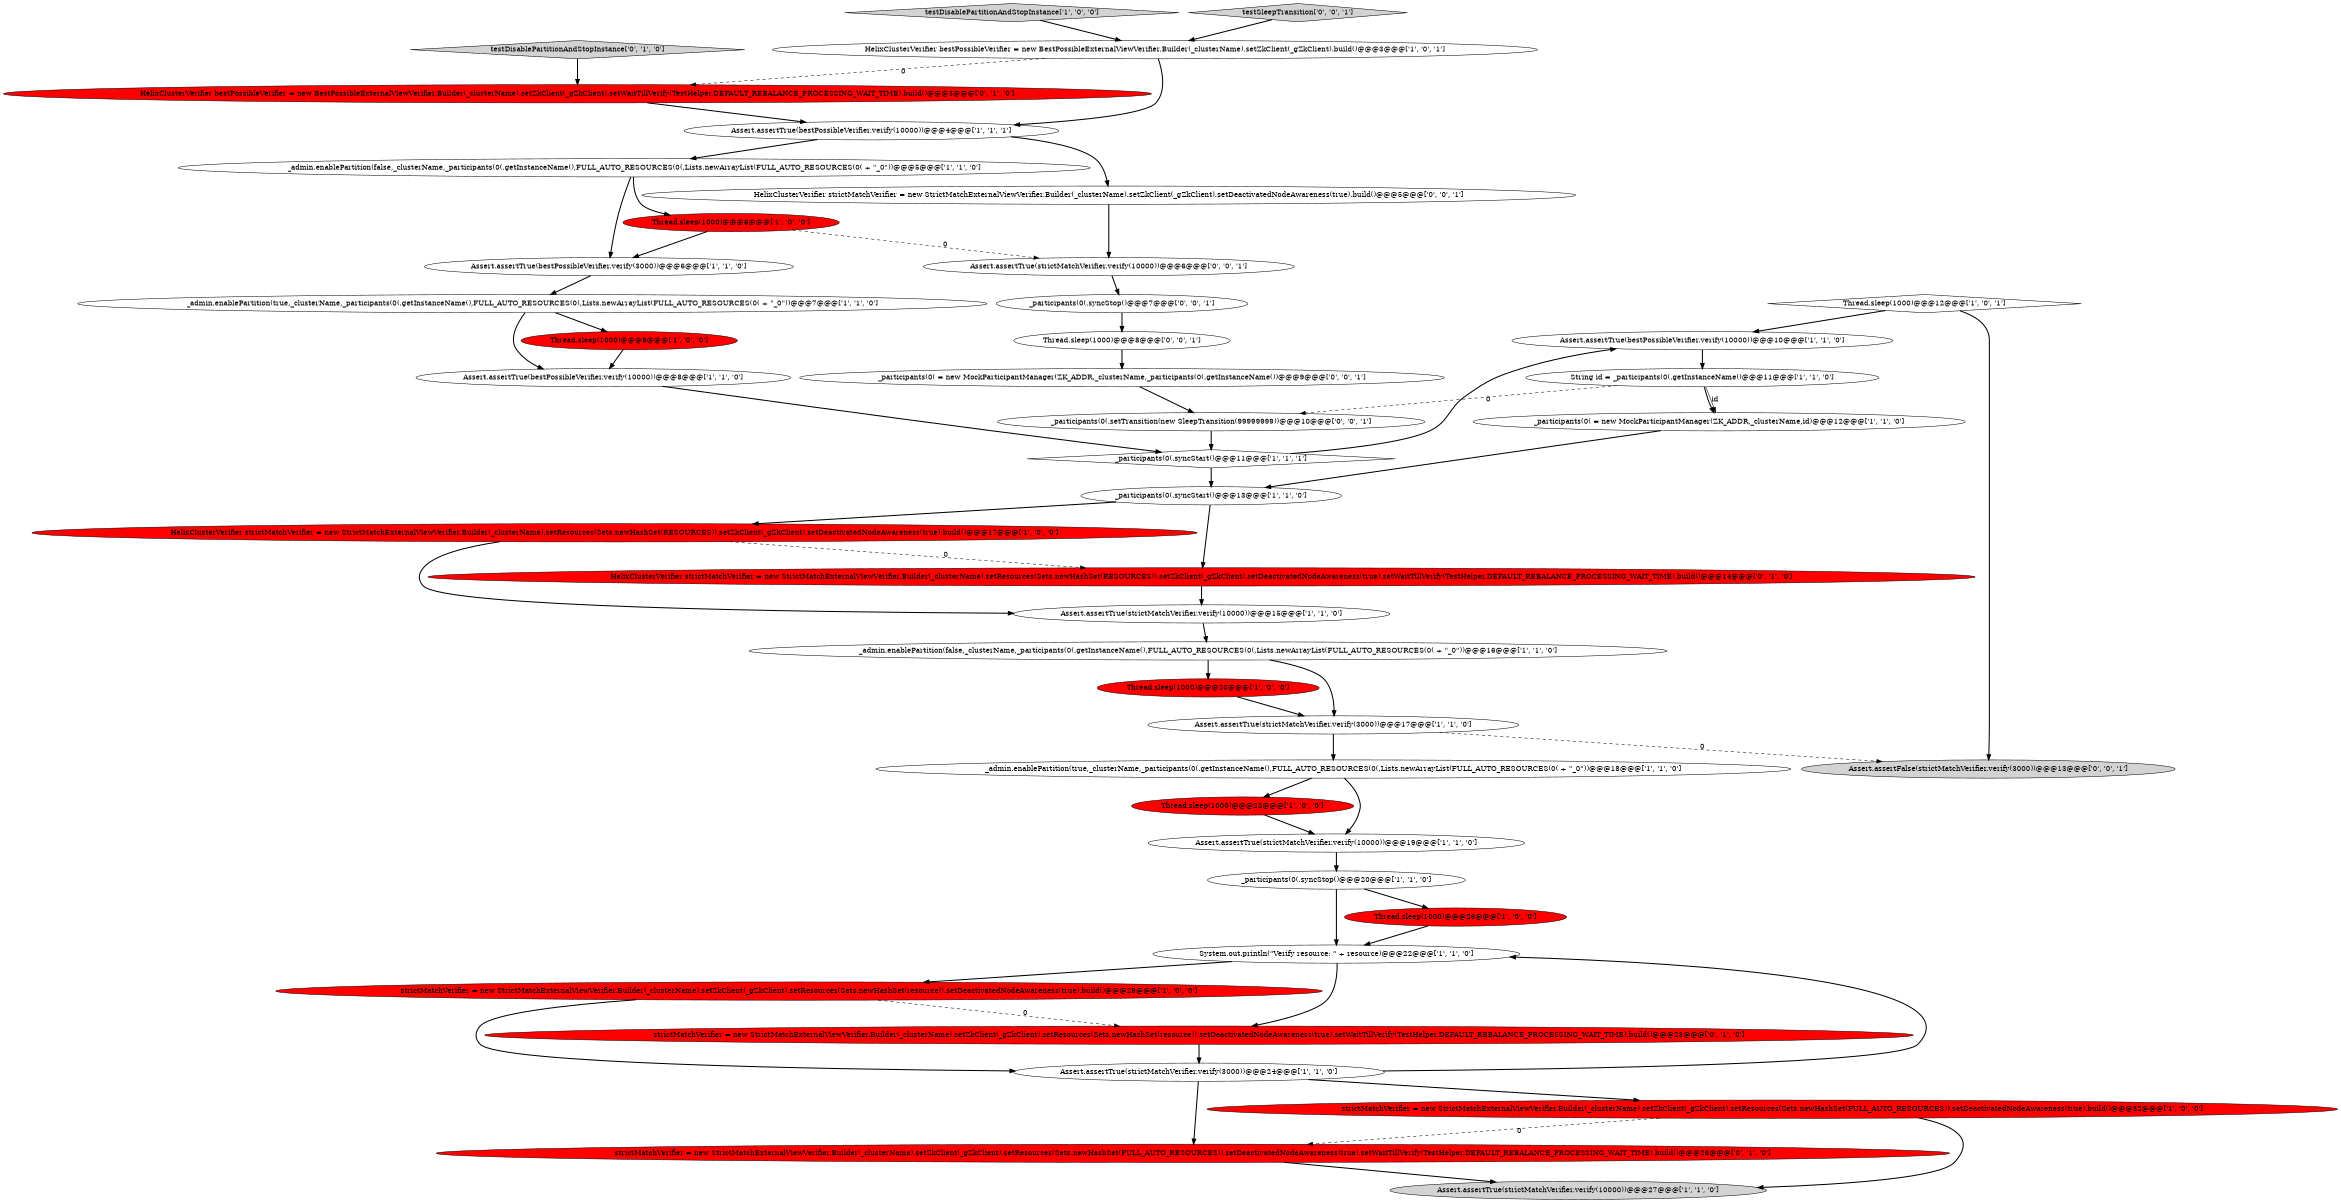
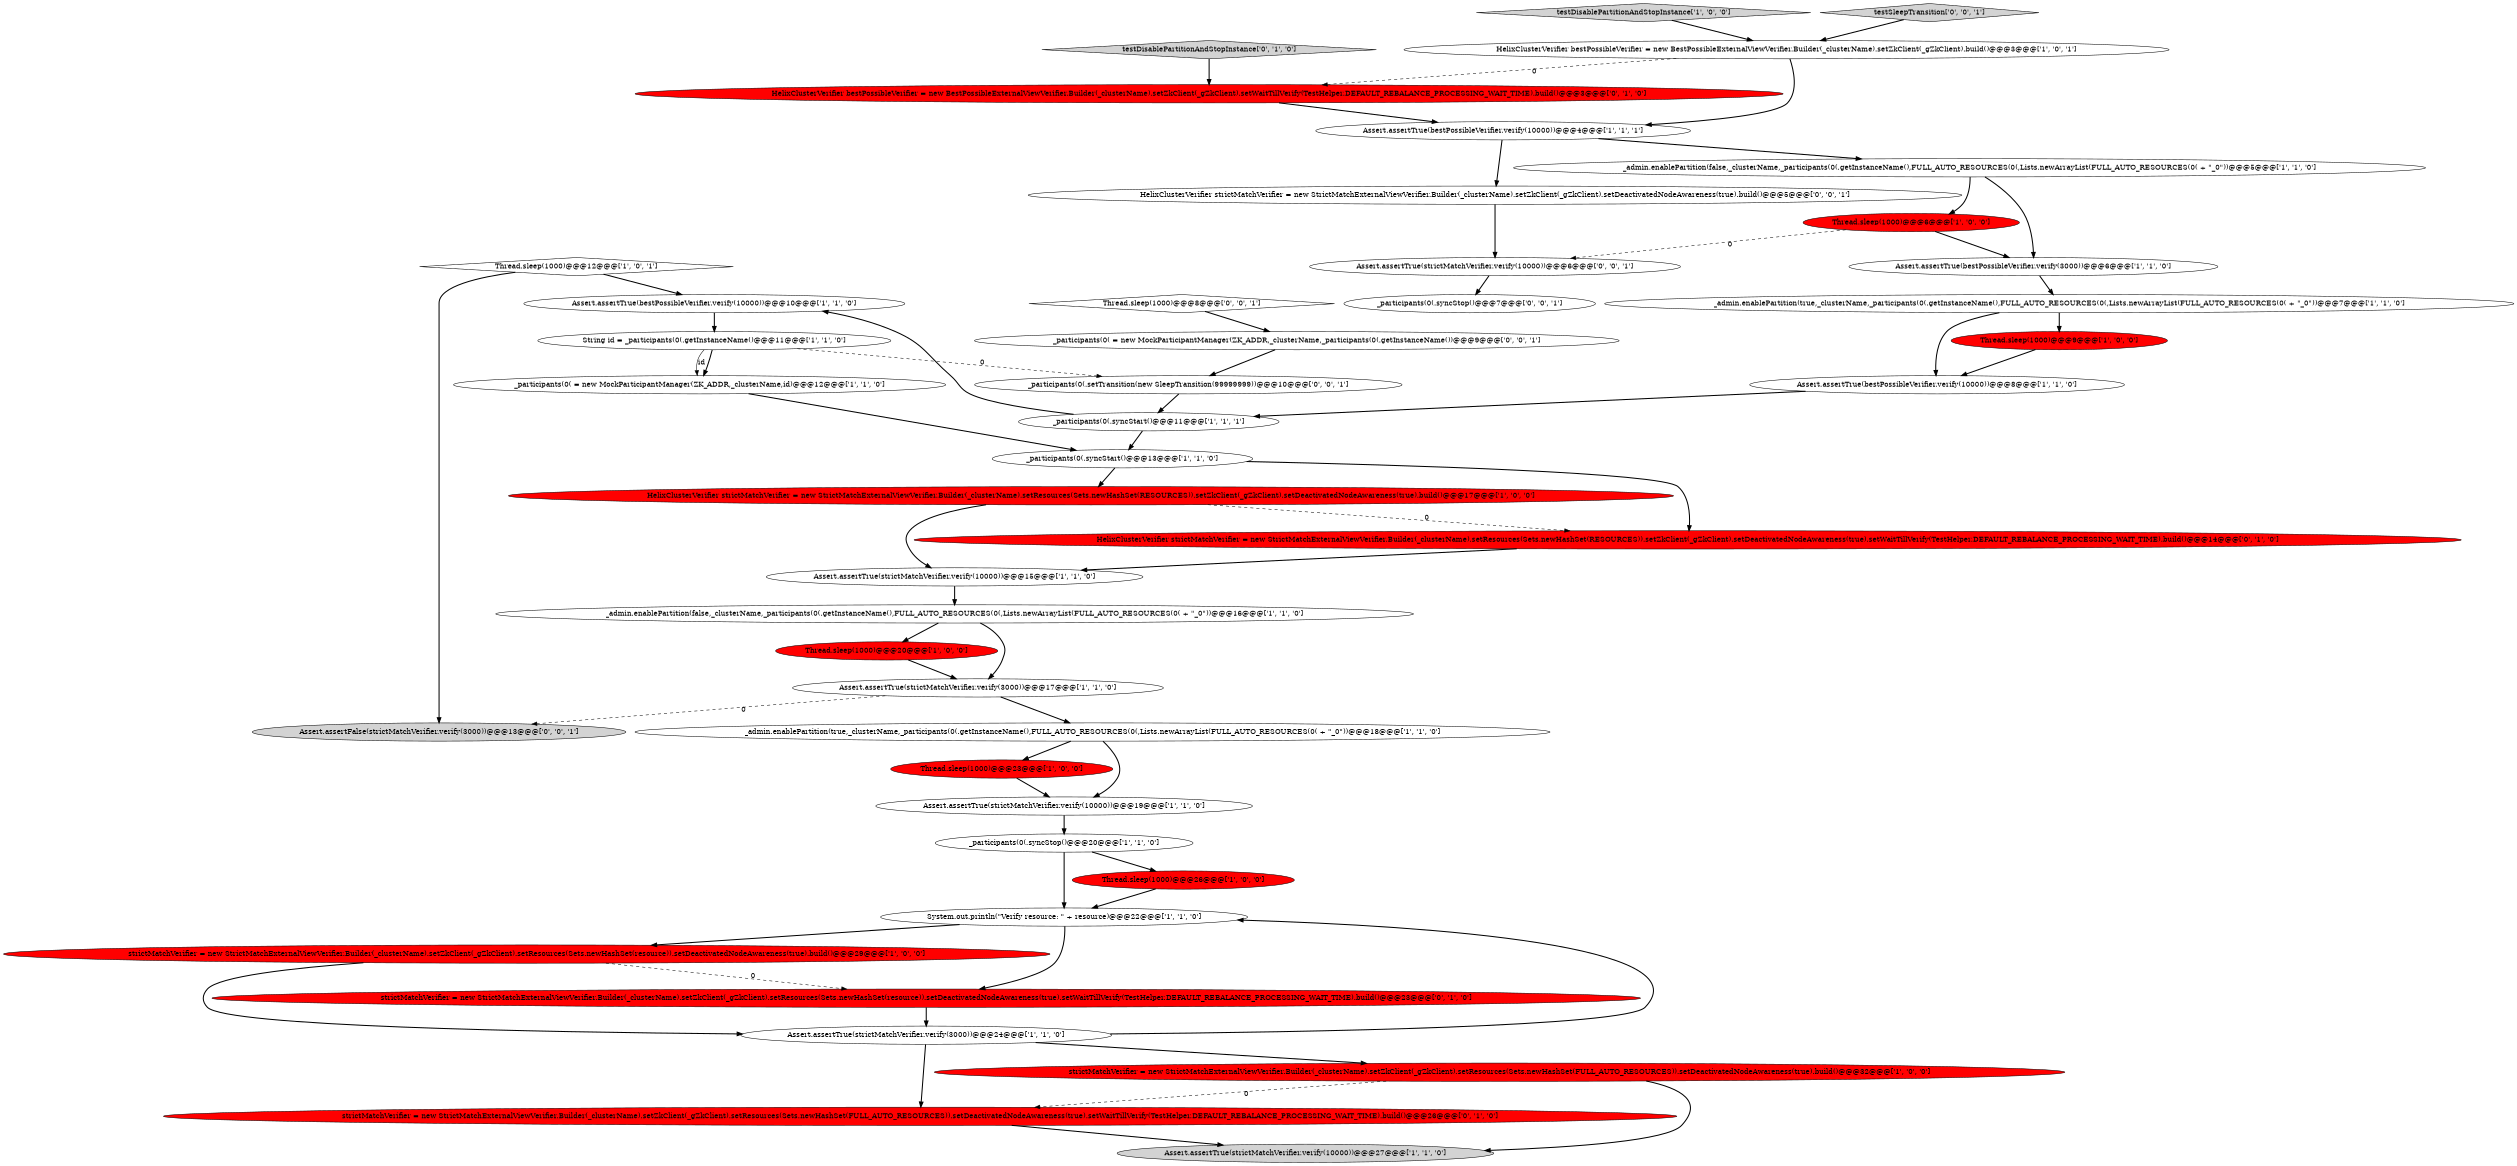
(1122, 320) -> none
(1122, 341) -> (1182, 304)
(1211, 459) -> (1149, 422)
